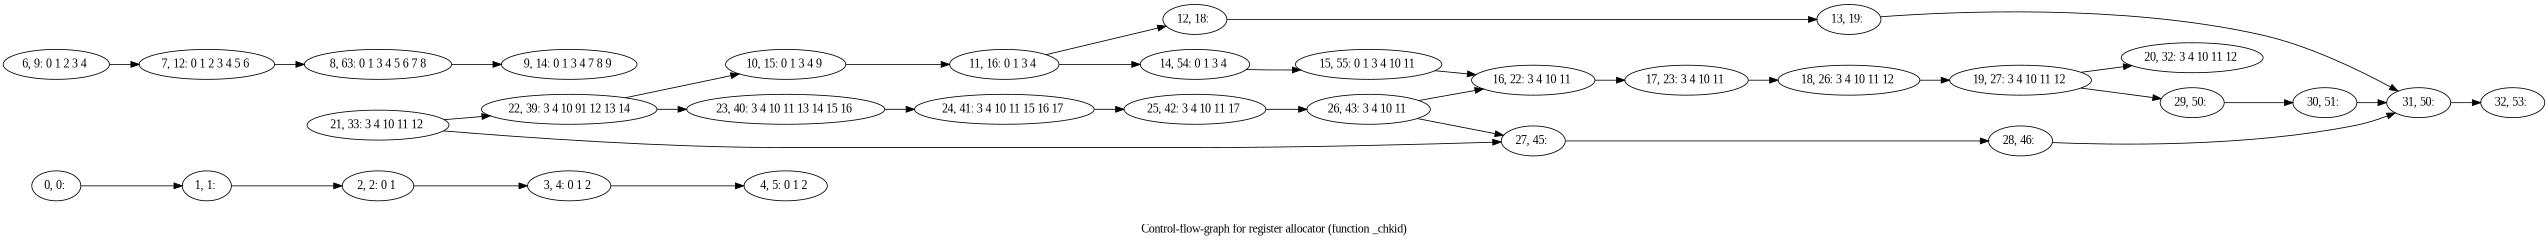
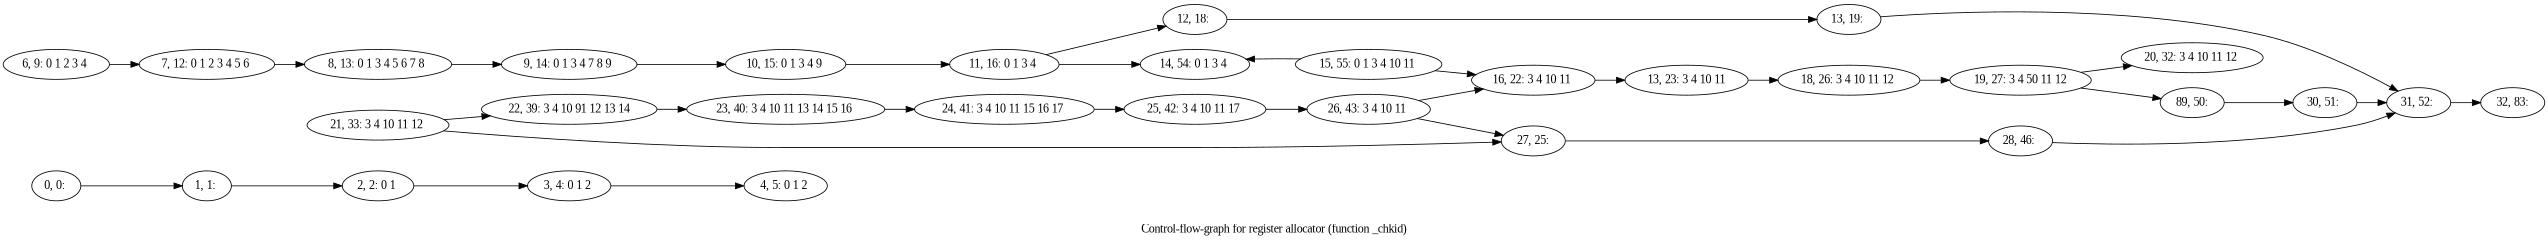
(378, 64) -> (378, 64)
(1269, 70) -> (1278, 59)
(1687, 80) -> (1687, 80)
(2021, 80) -> (2021, 80)
(678, 87) -> (677, 64)
(2192, 103) -> (2192, 103)
(2419, 103) -> (2419, 103)
(2513, 103) -> (2513, 103)
(1533, 141) -> (1533, 141)
